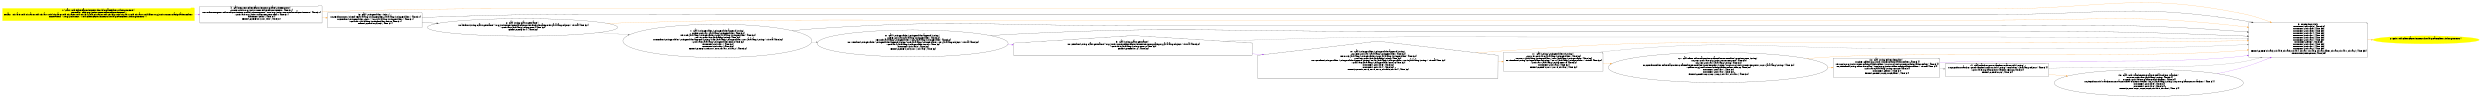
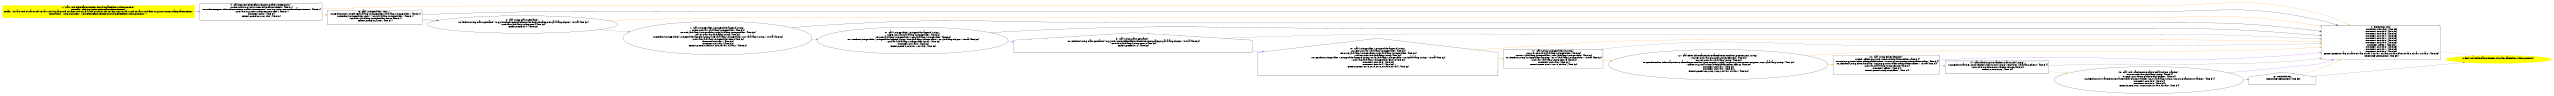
none -> (2282, 79)
